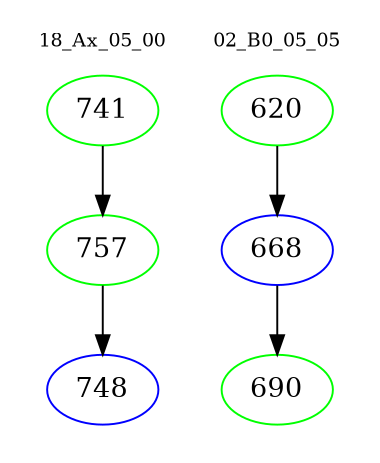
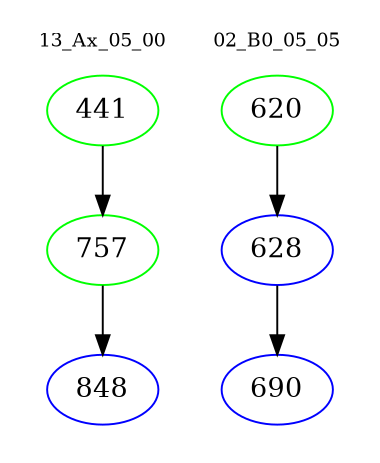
(103, 42) -> (103, 42)
(103, 111) -> (103, 111)
(277, 250) -> (277, 250)
(103, 390) -> (103, 390)
(277, 390) -> (277, 390)
